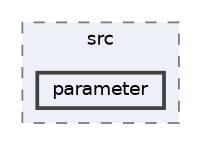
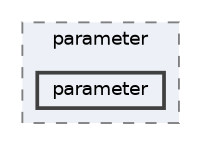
(101, 40) -> (101, 40)
